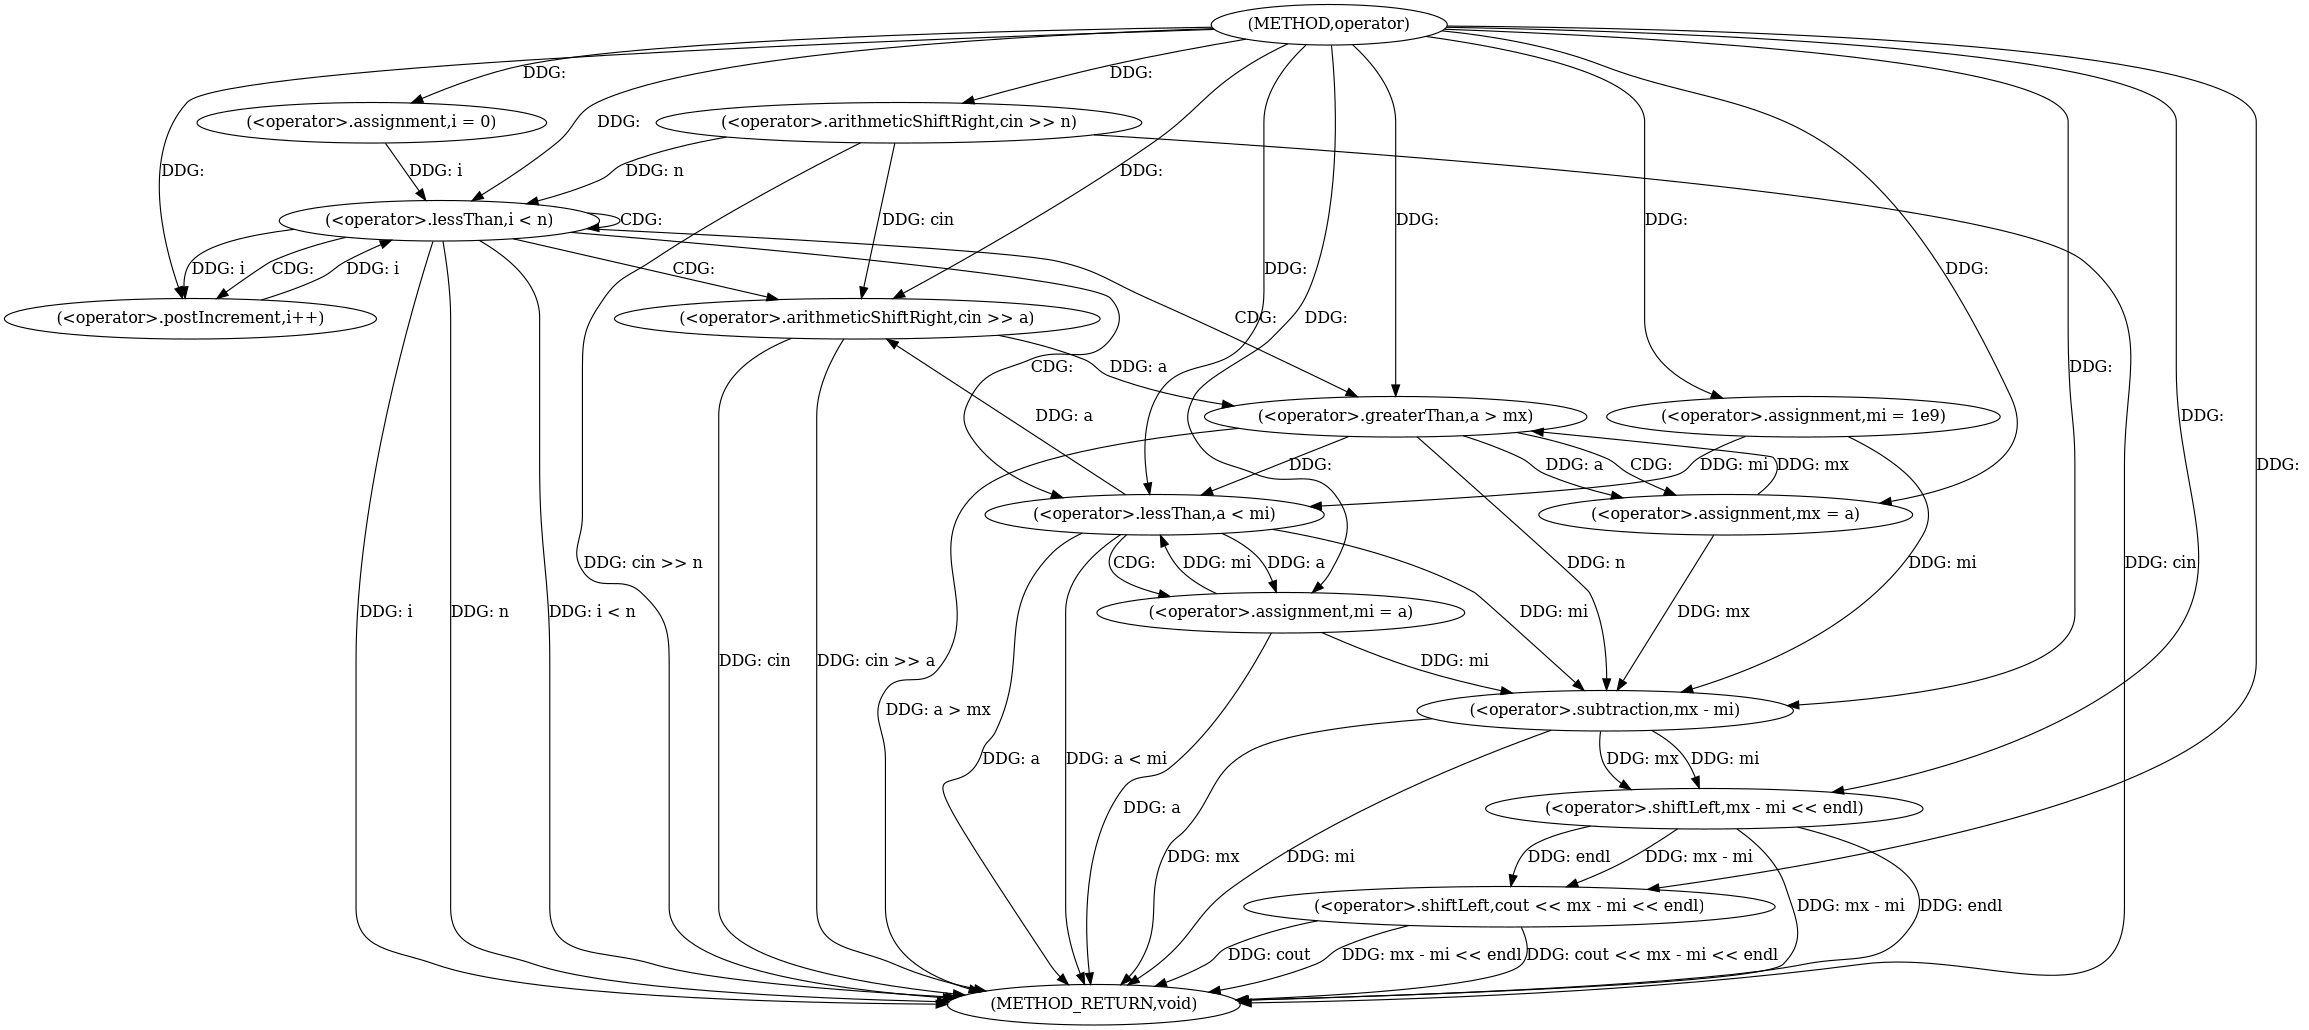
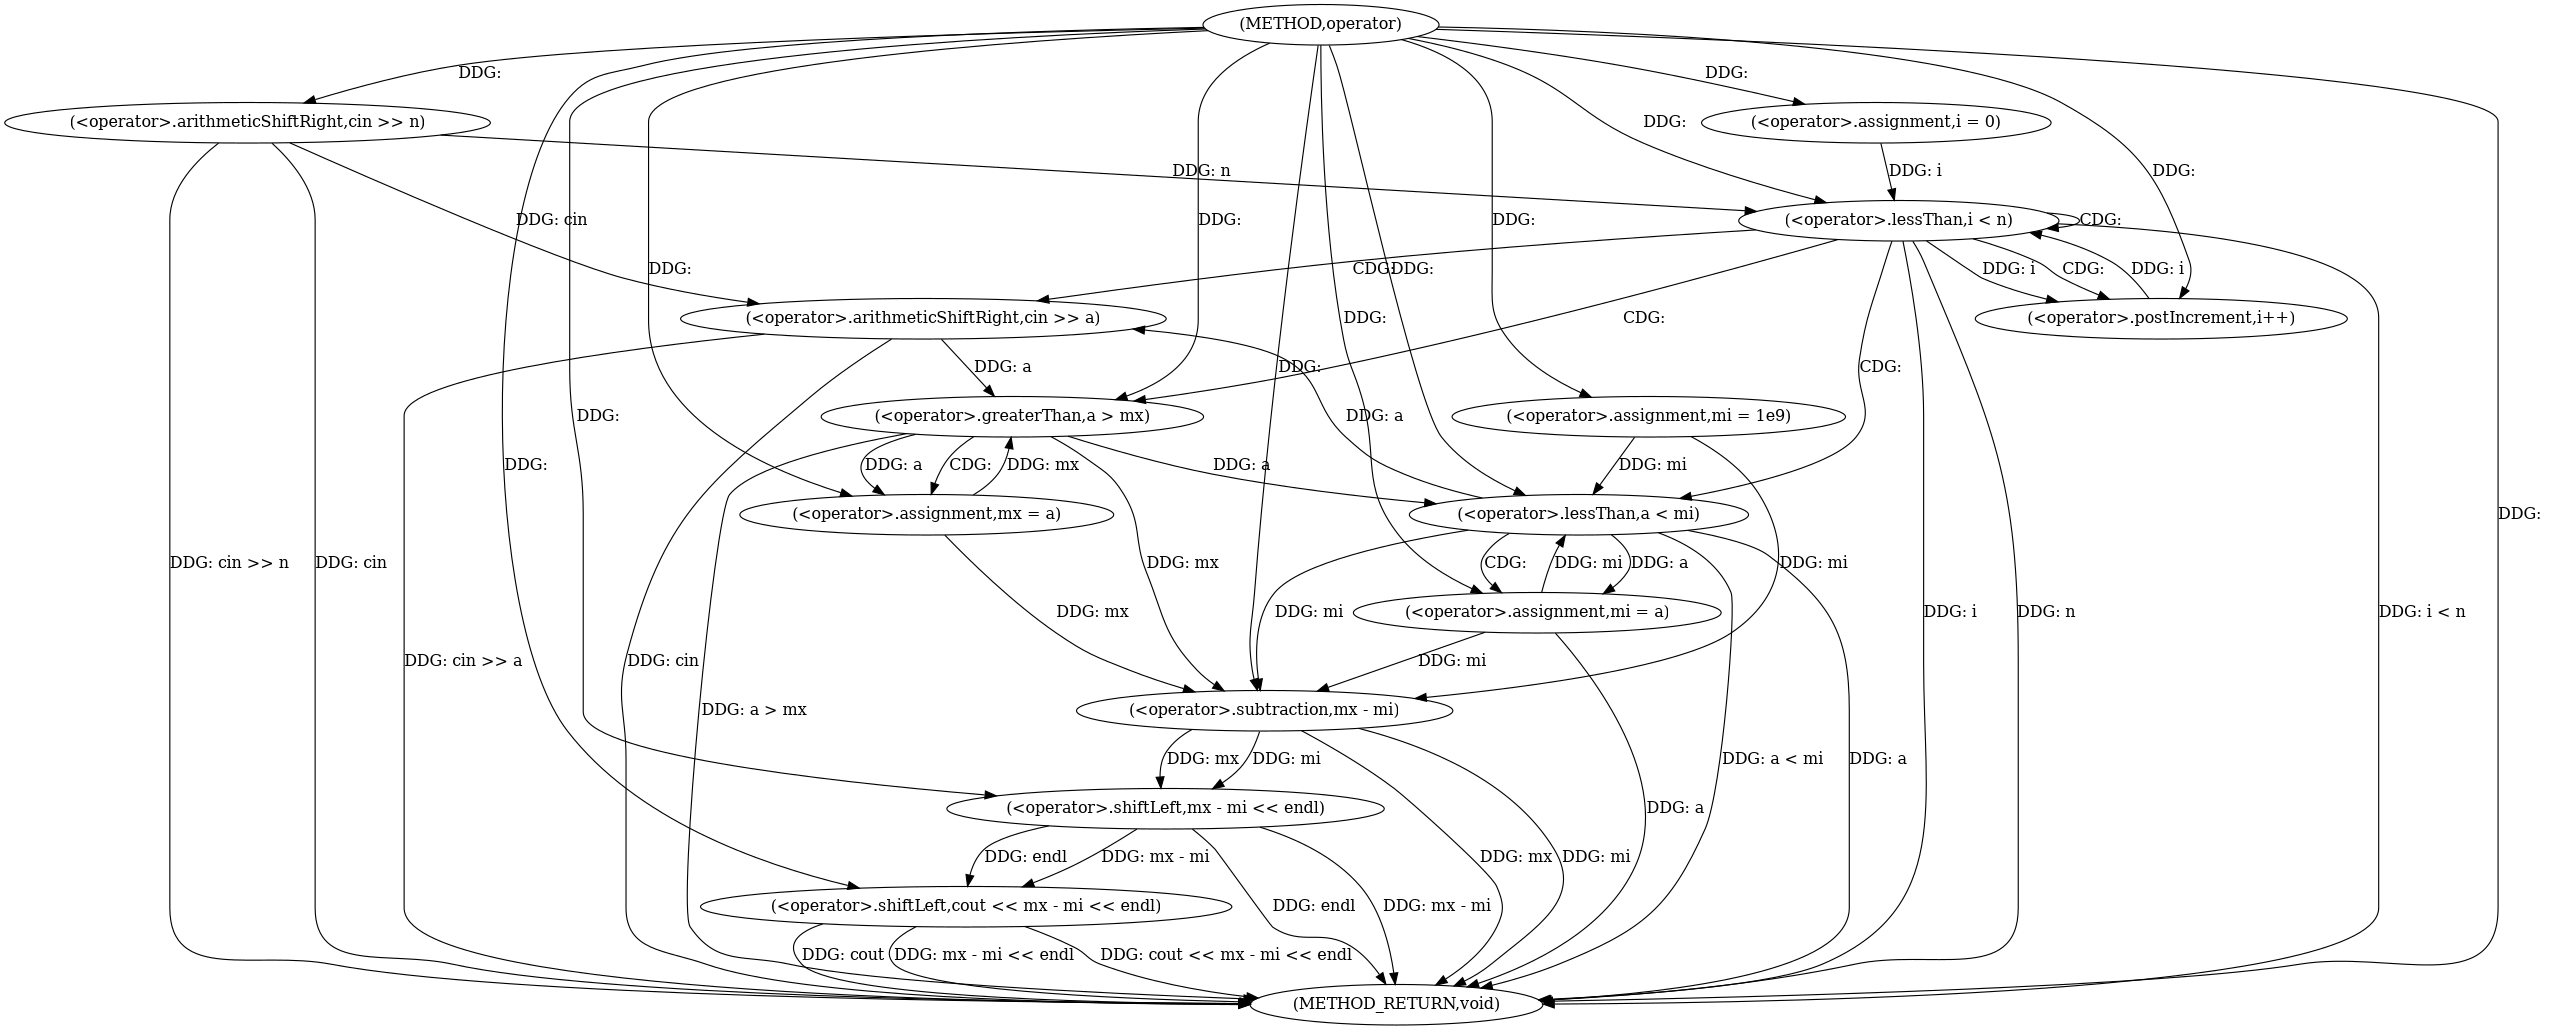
(1102, 177) -> (2498, 470)
(1313, 466) -> (1242, 466)
(1596, 564) -> (1183, 564)
